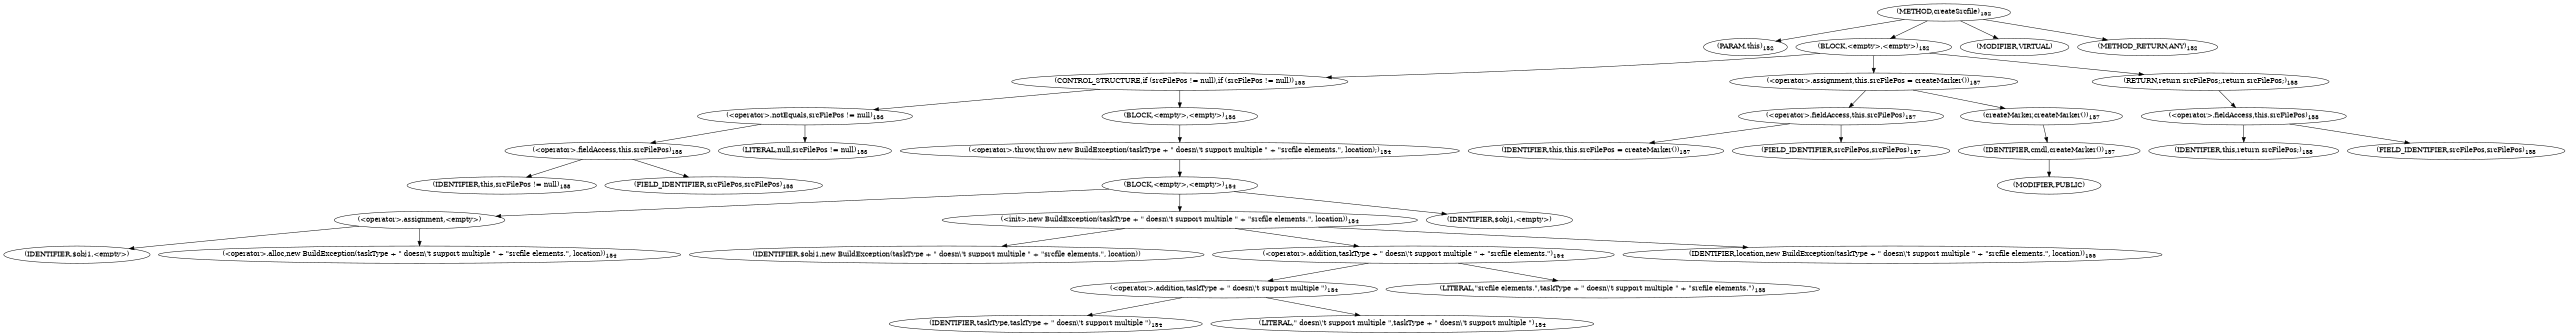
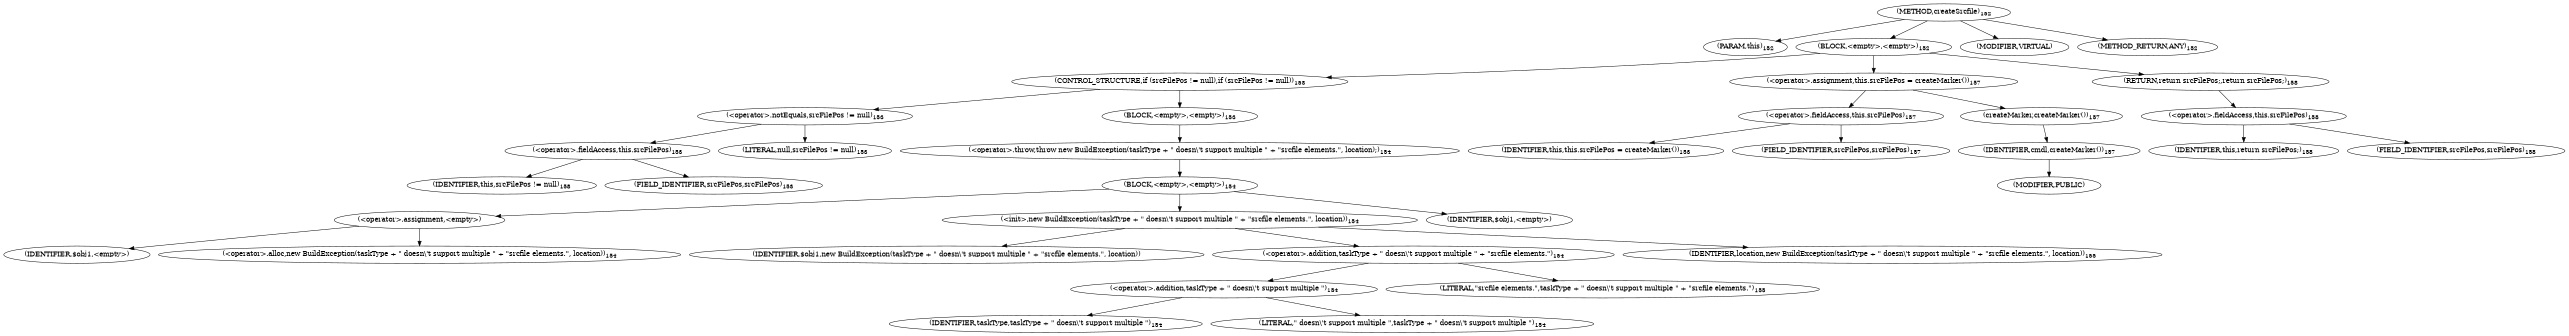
(1685, 150) -> (1685, 150)
